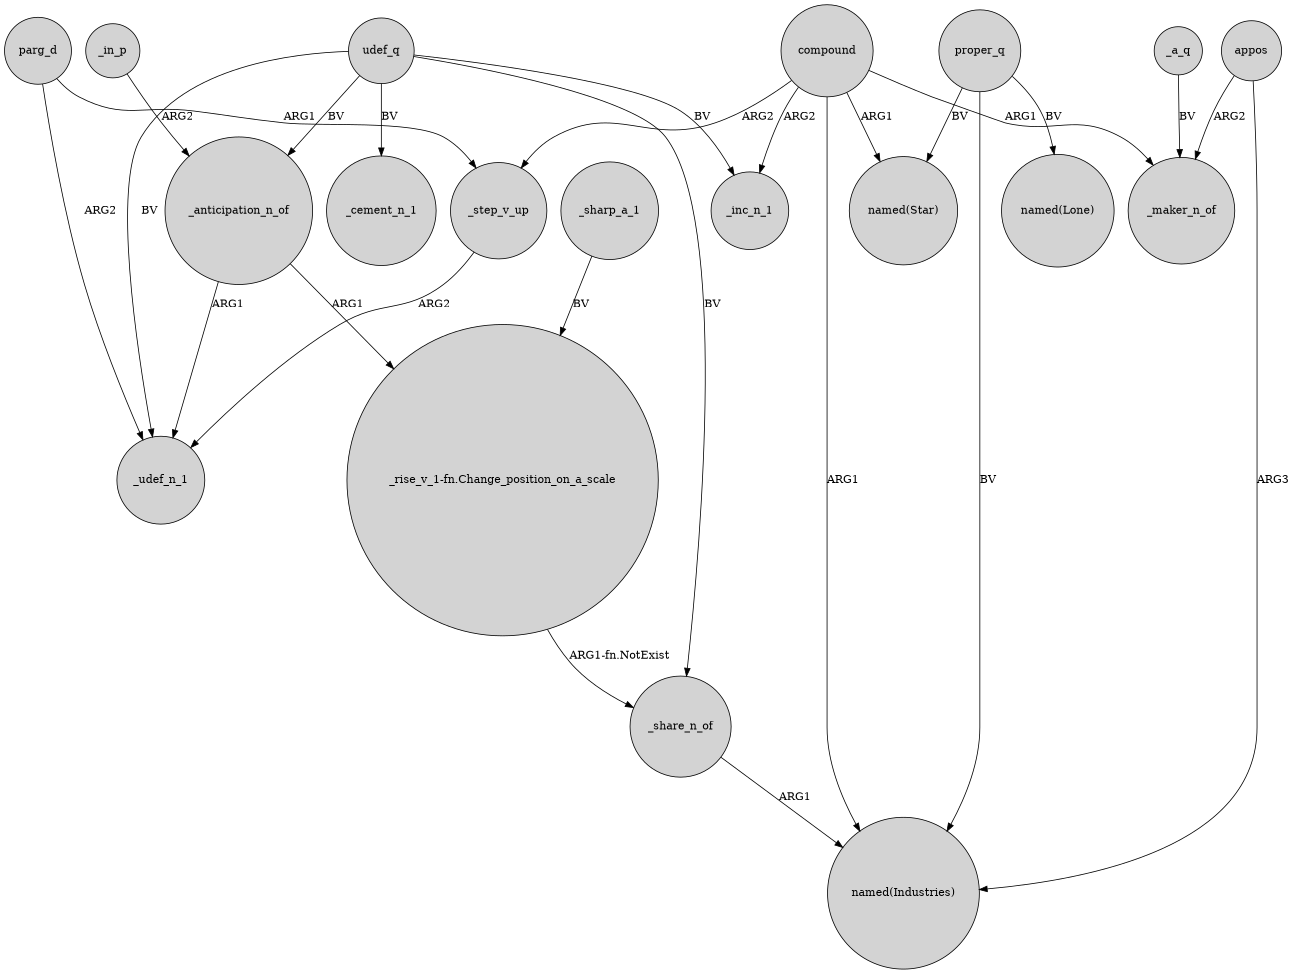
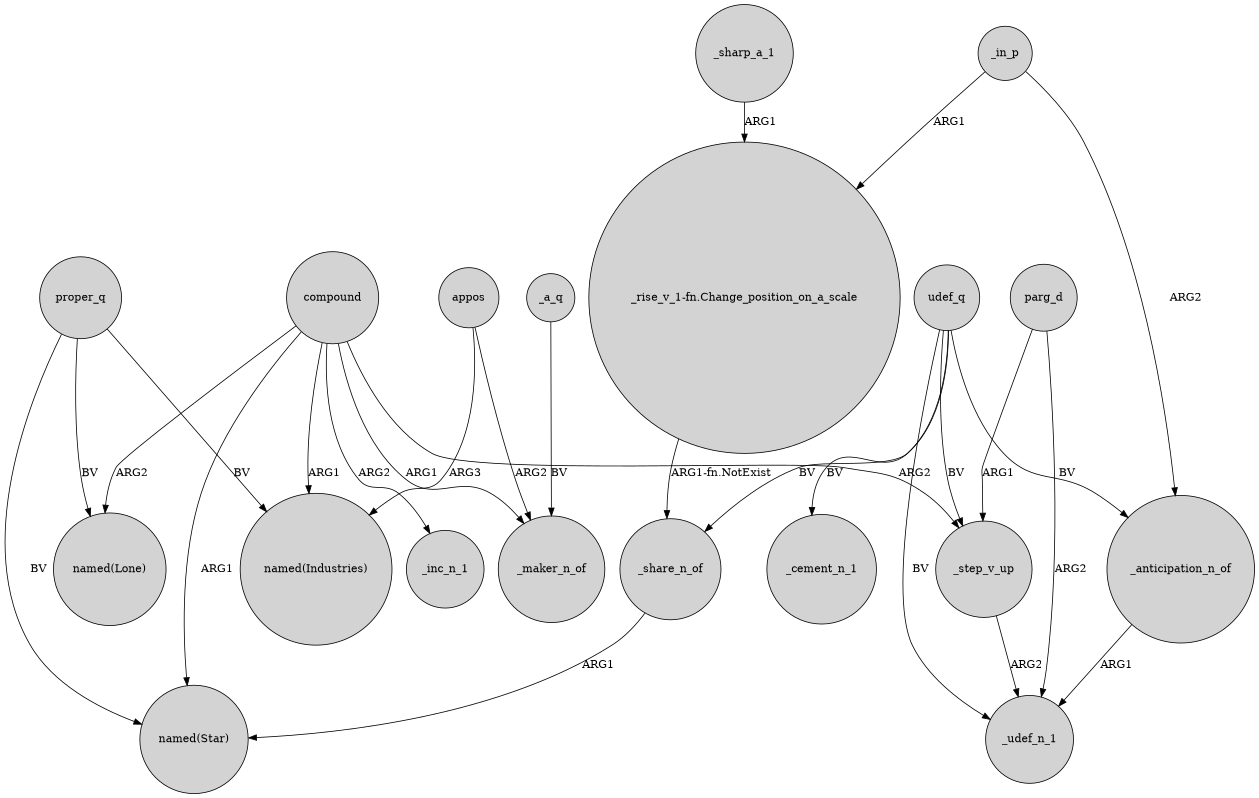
(587, 81) -> (941, 426)
(581, 304) -> (761, 122)
(339, 313) -> (923, 127)
none -> (189, 407)
(779, 800) -> (462, 707)
